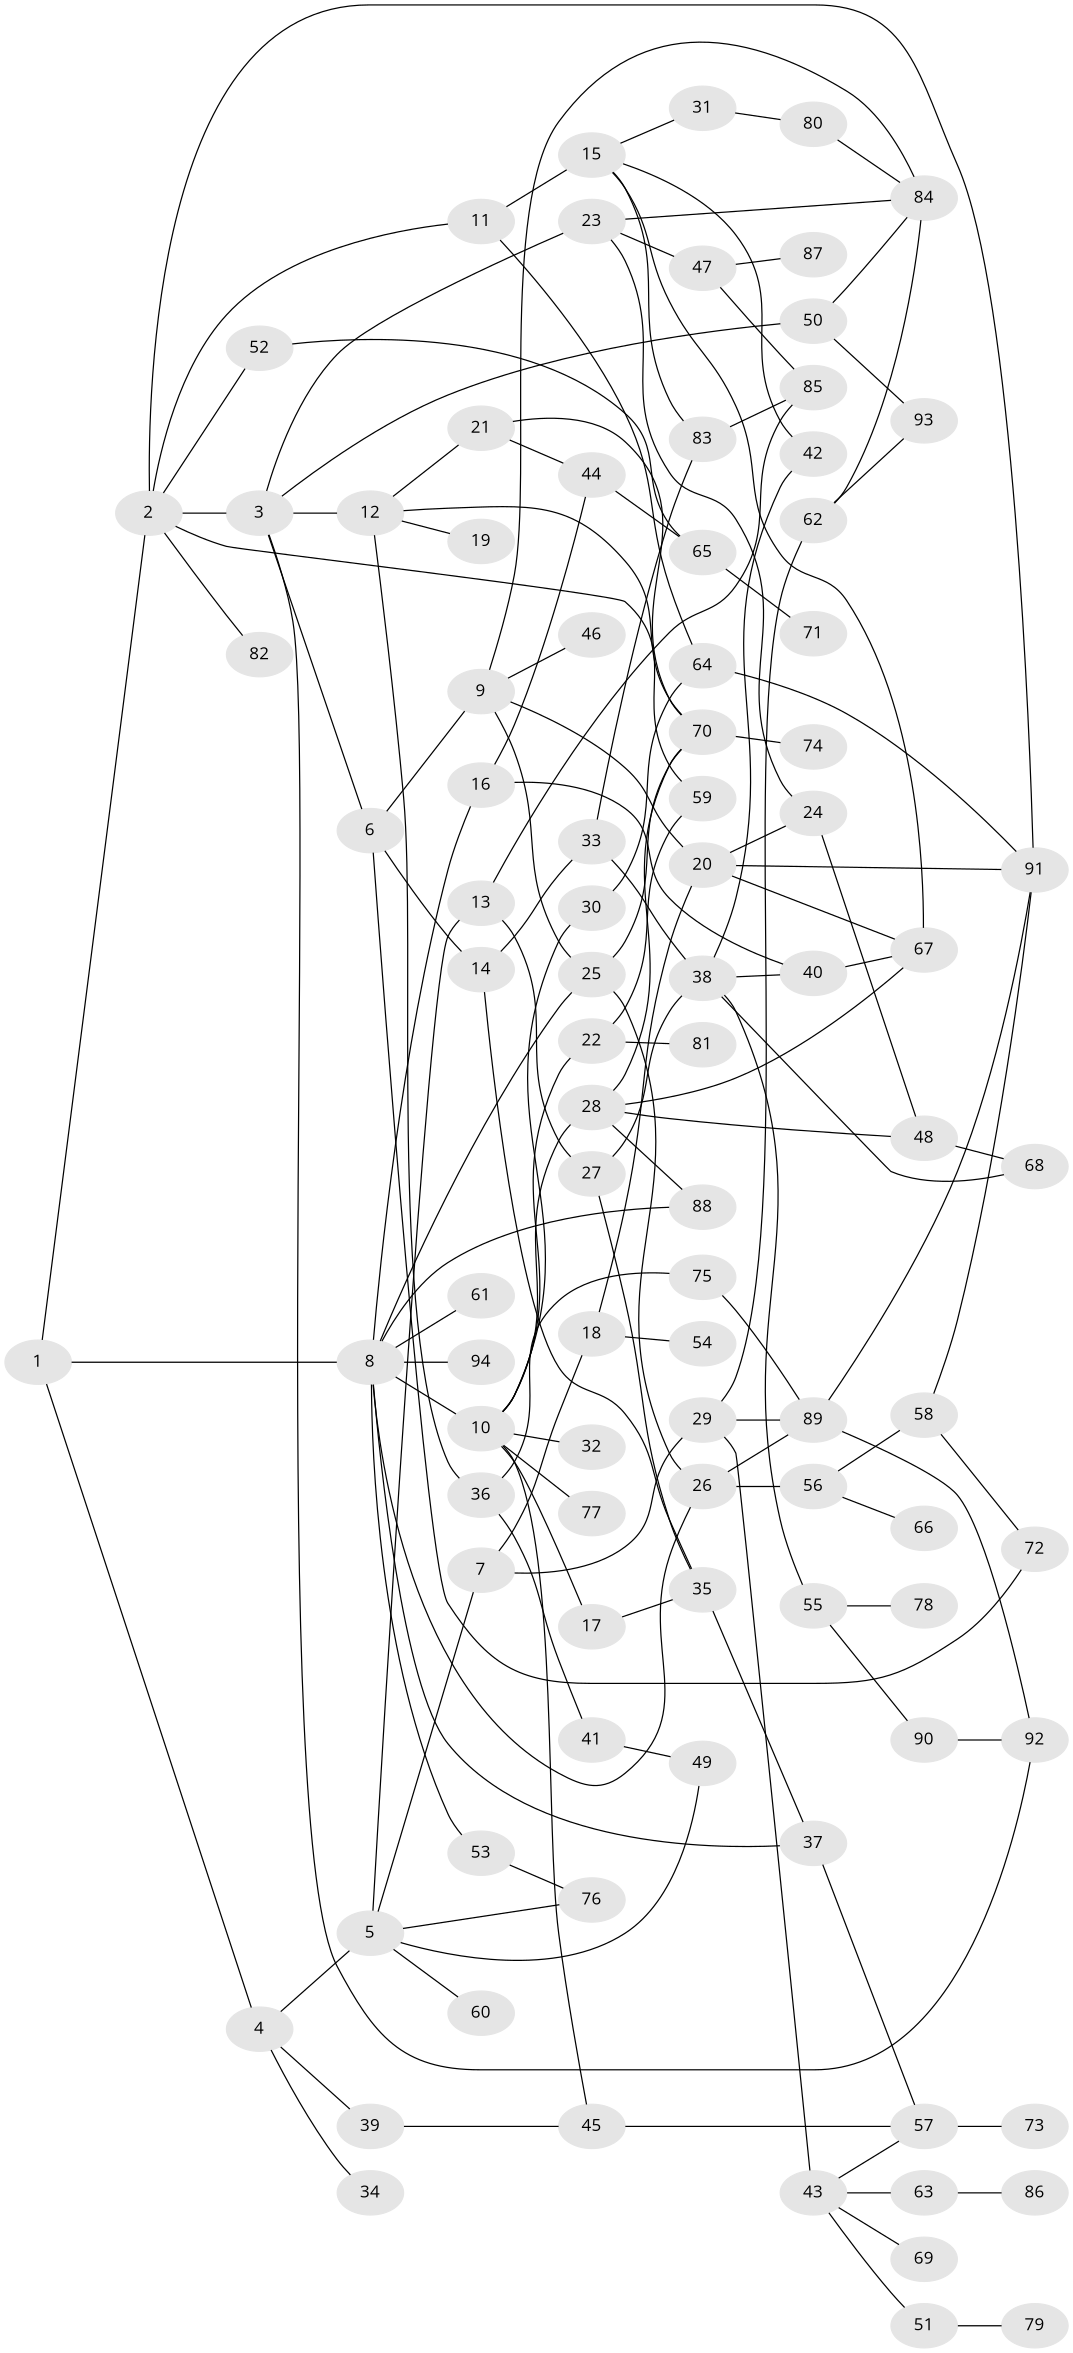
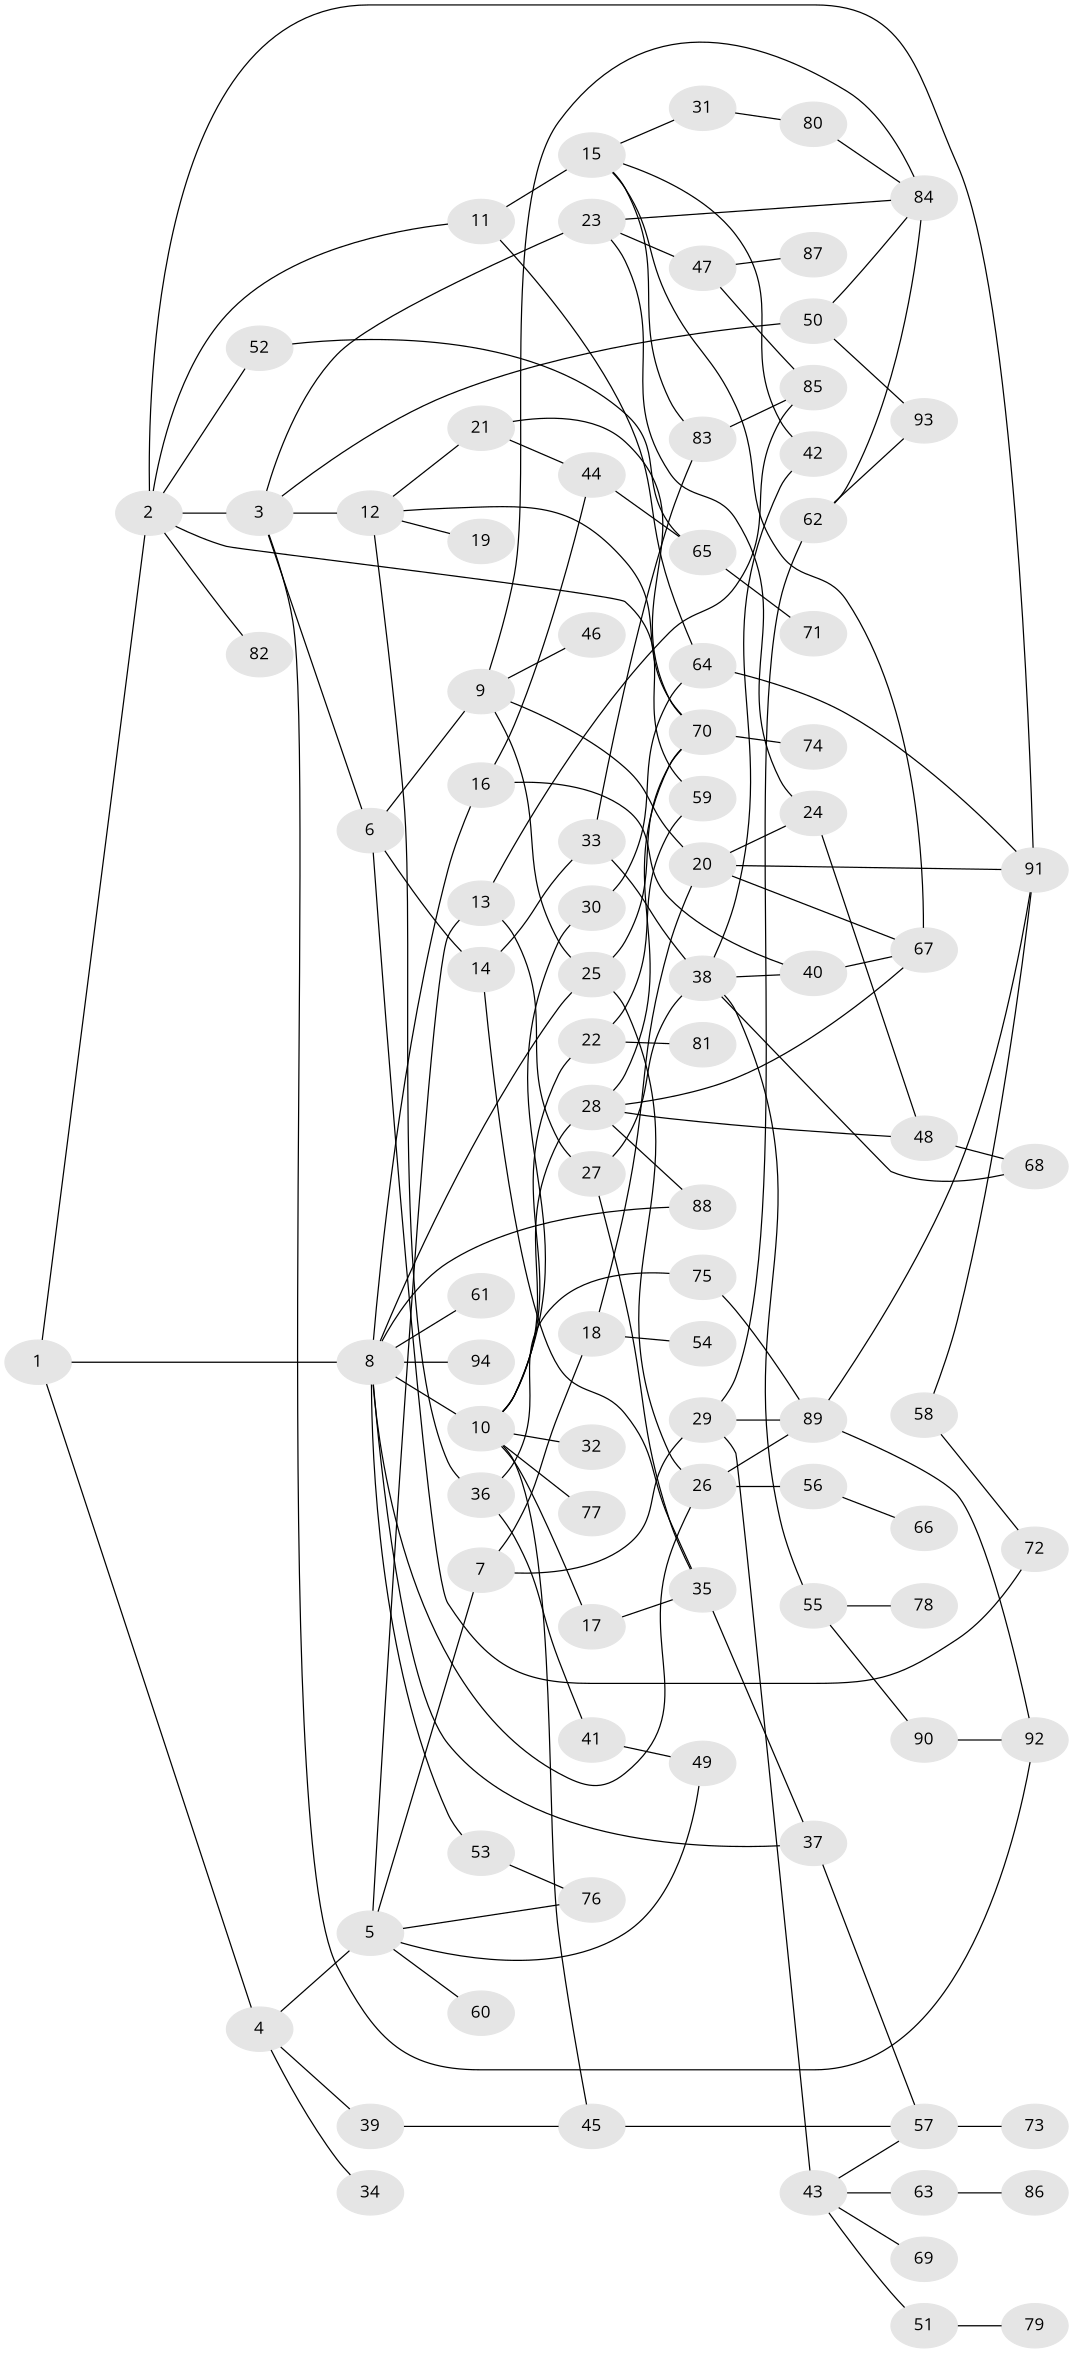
(867, 1452) -> none
